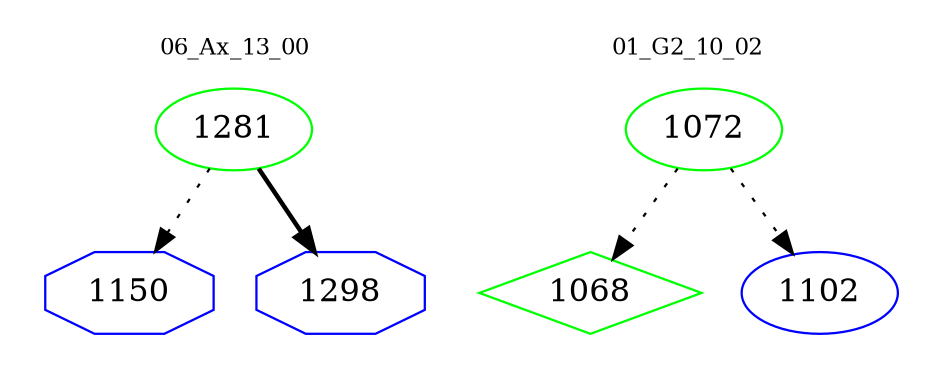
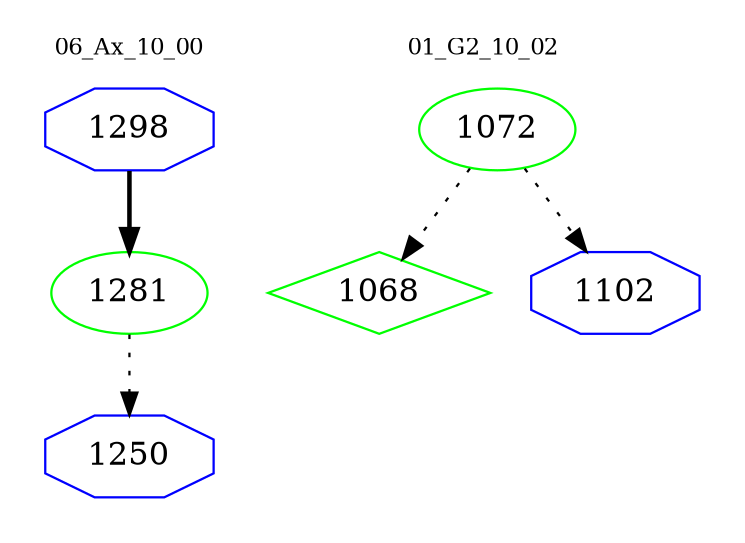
(235, 49) -> (129, 49)
(280, 201) -> (129, 200)
(129, 293) -> (129, 456)
(820, 293) -> (615, 293)
